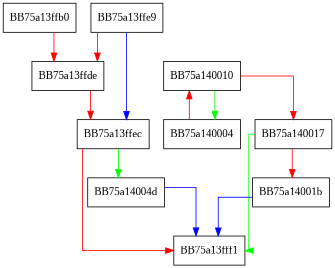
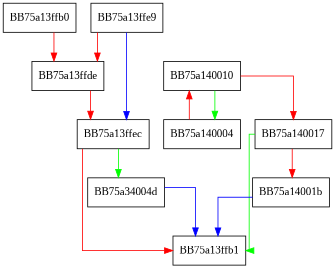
(126, 192) -> (126, 192)
(209, 251) -> (209, 251)
